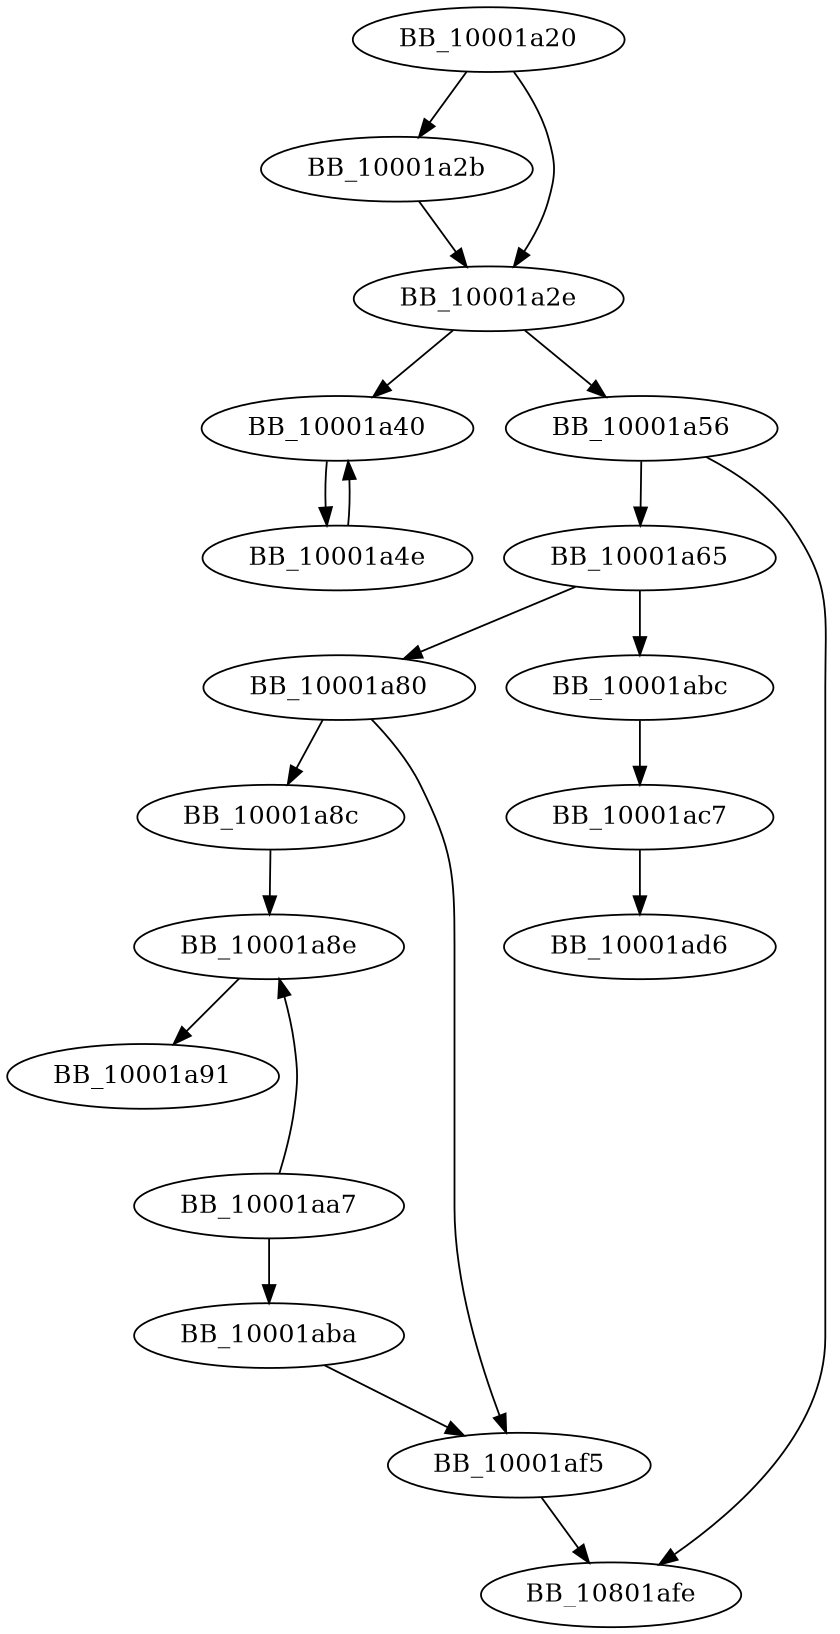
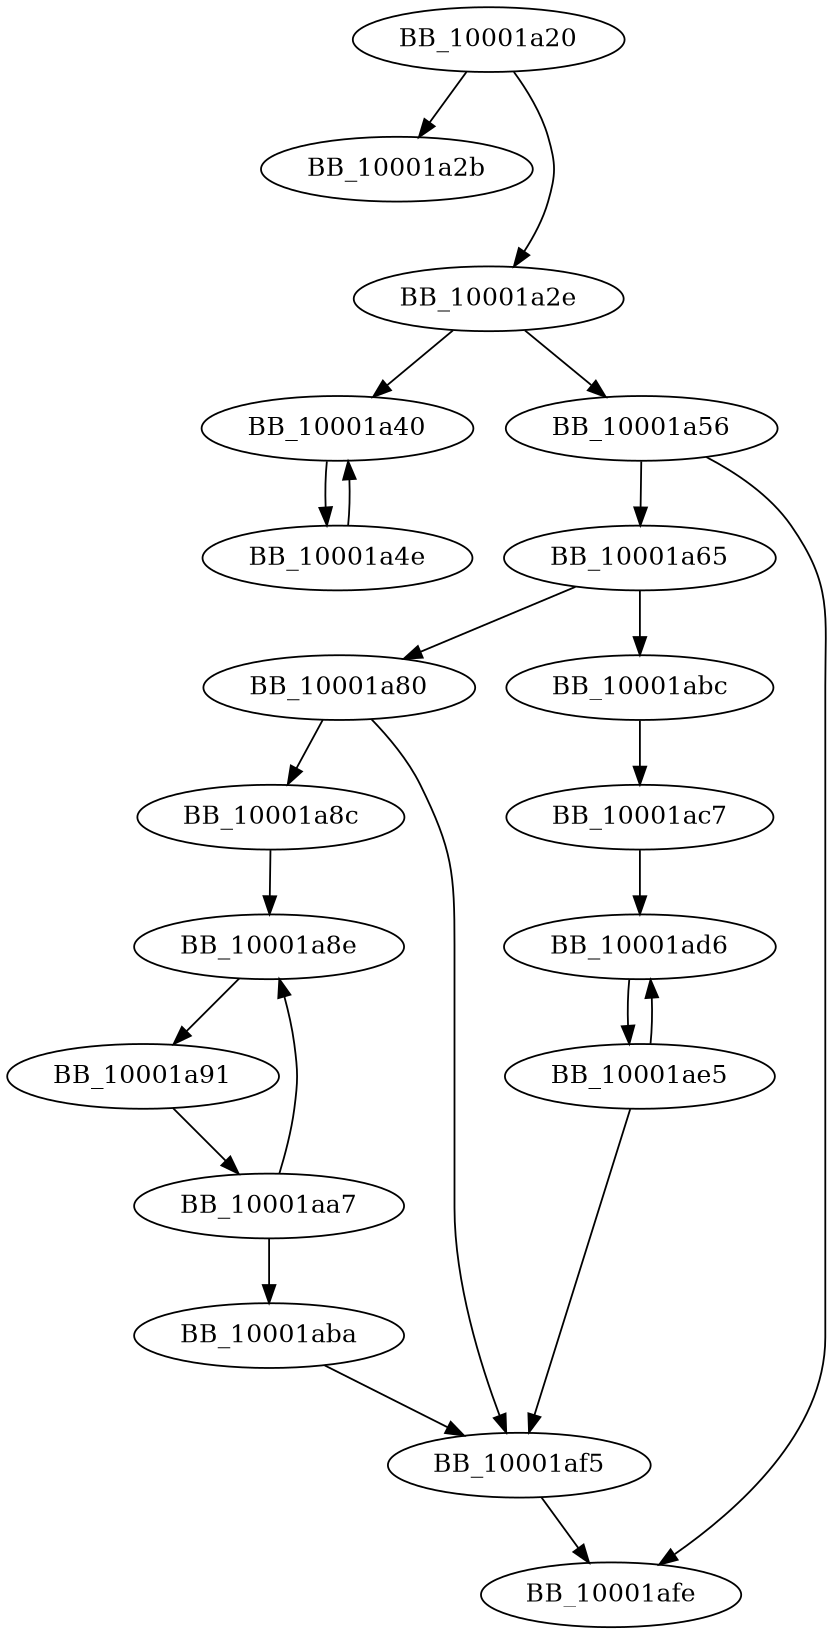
(438, 227) -> none
none -> (640, 1076)
none -> (199, 1134)
(611, 1595) -> (611, 1595)
